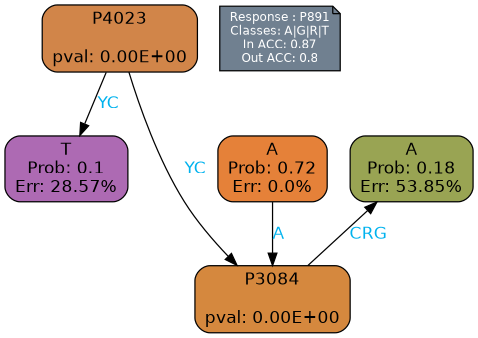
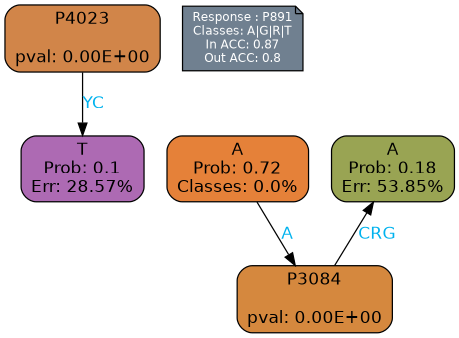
(273, 169) -> (238, 169)
(167, 171) -> none
